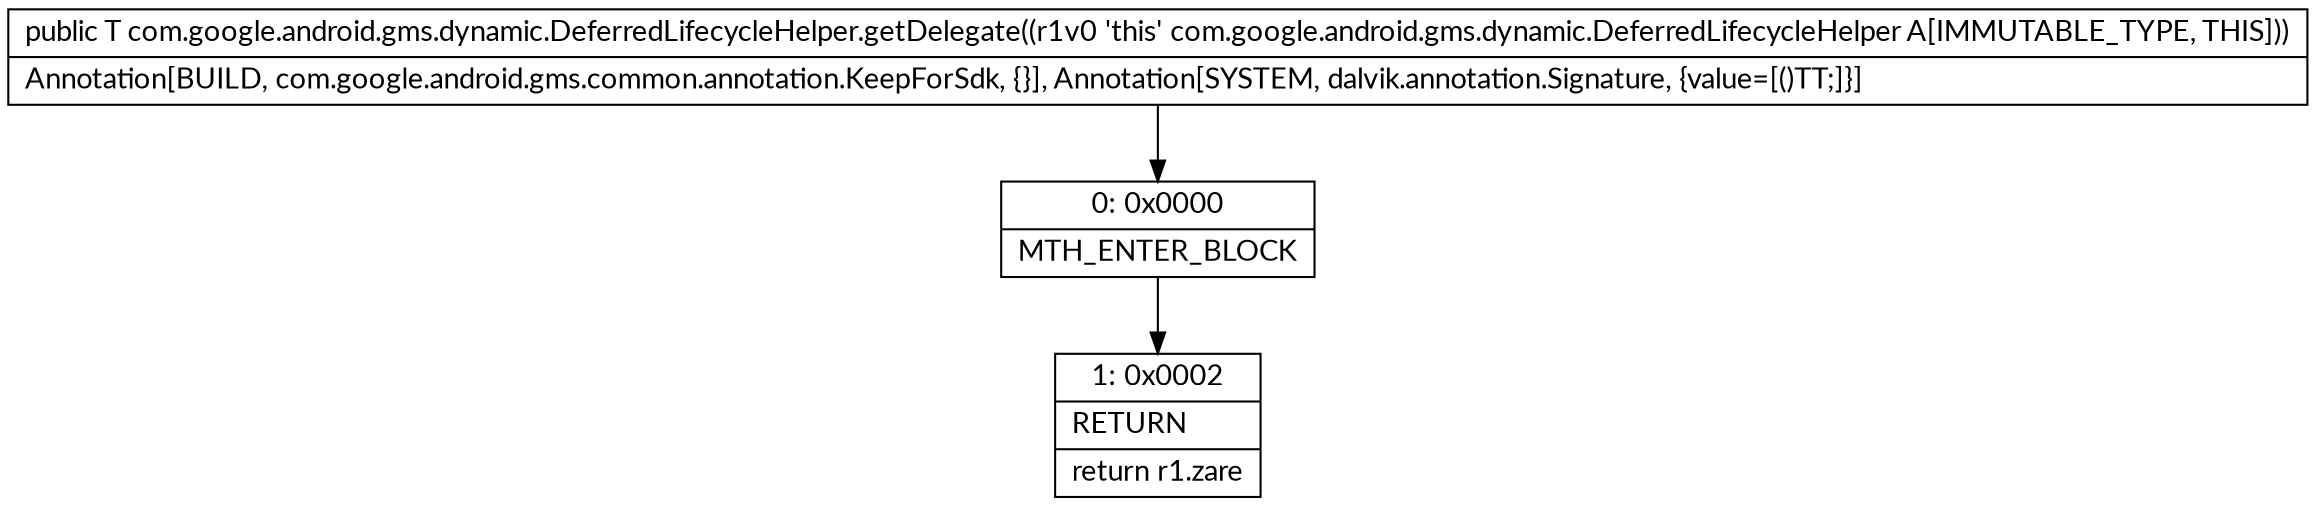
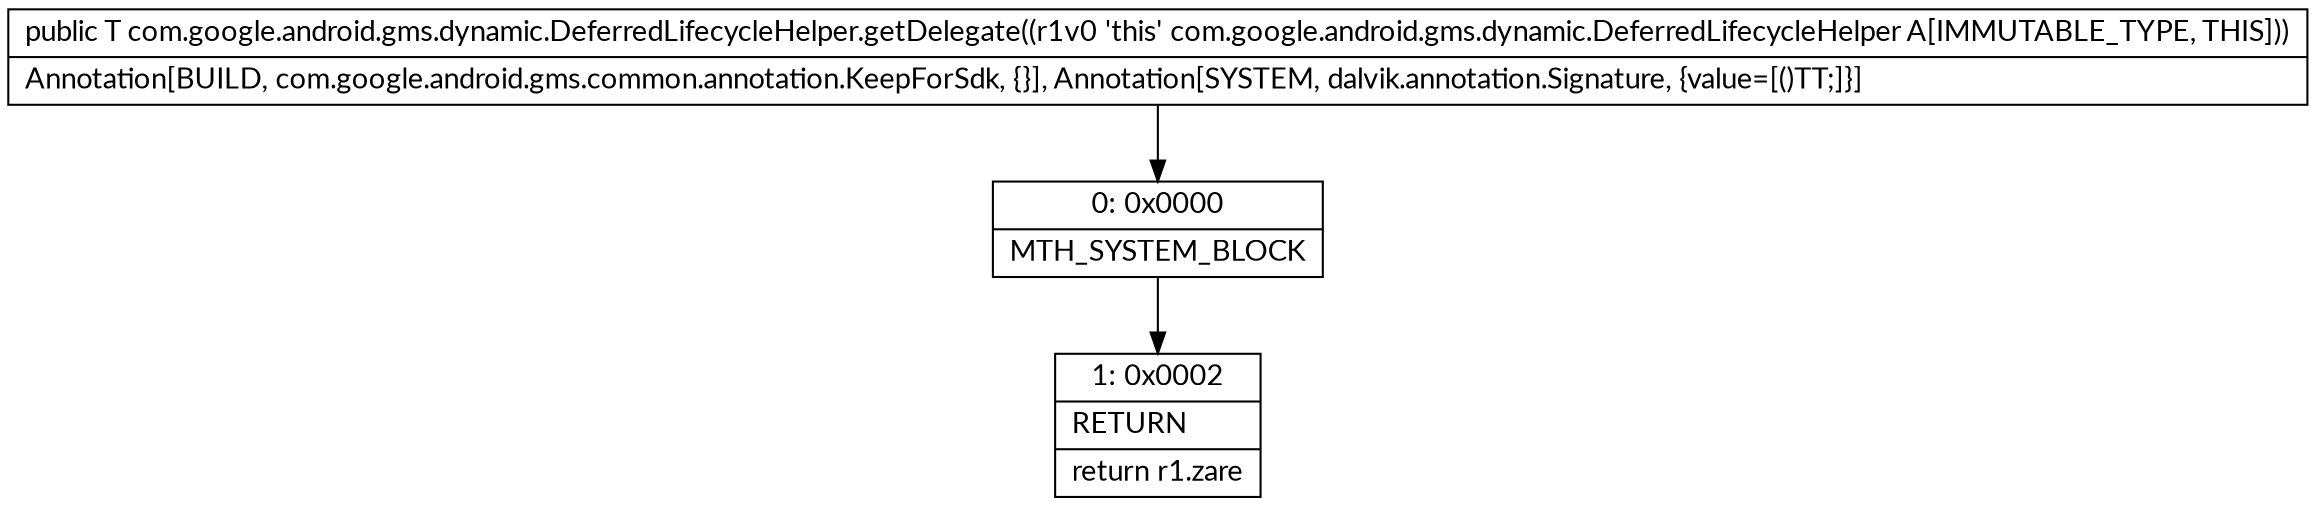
(1158, 252) -> (1158, 252)
